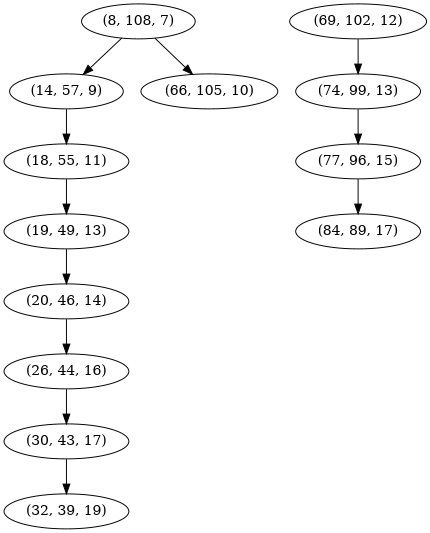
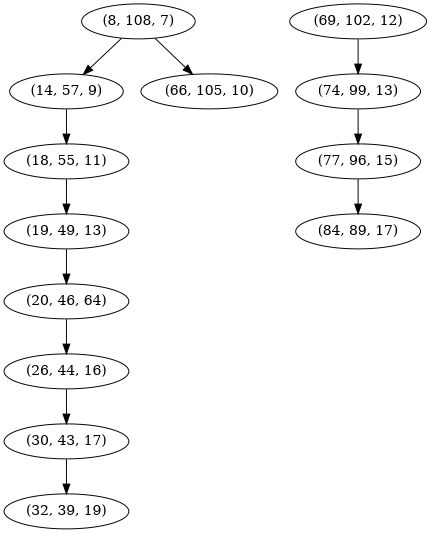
(66, 301) -> (66, 301)
